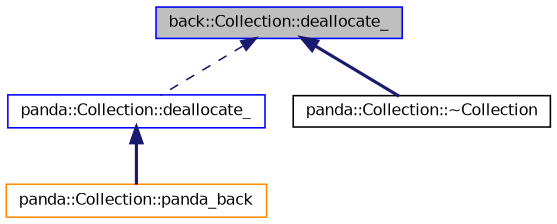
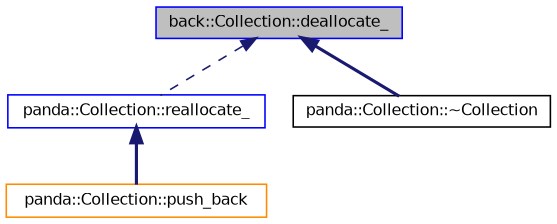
(136, 111) -> (136, 111)
(136, 201) -> (136, 201)
